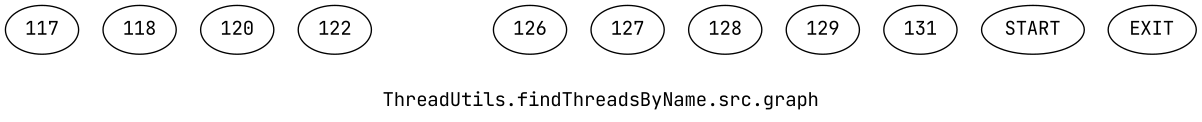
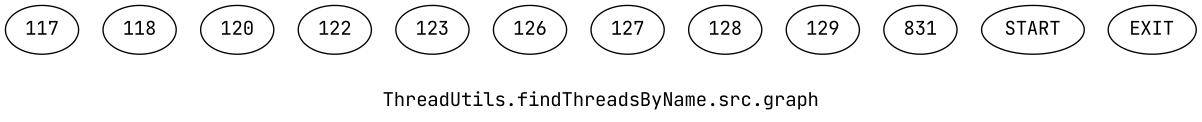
none -> (432, 30)
(920, 30) -> (920, 30)
